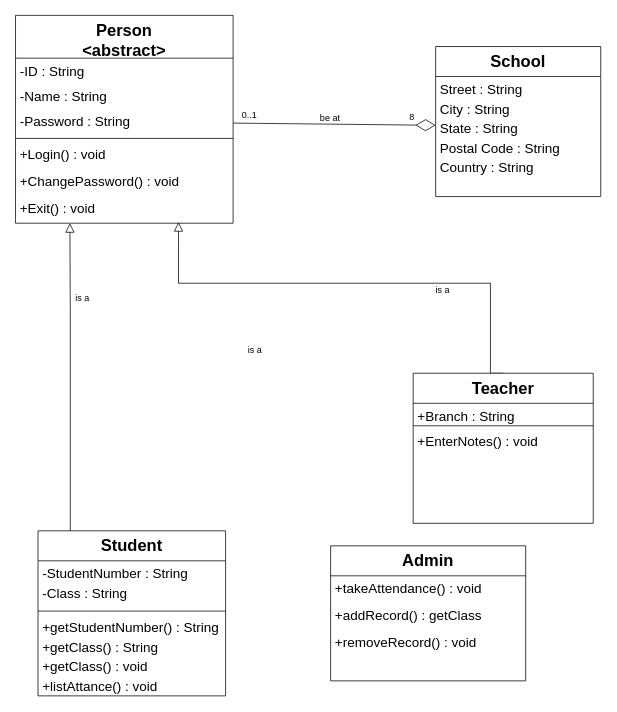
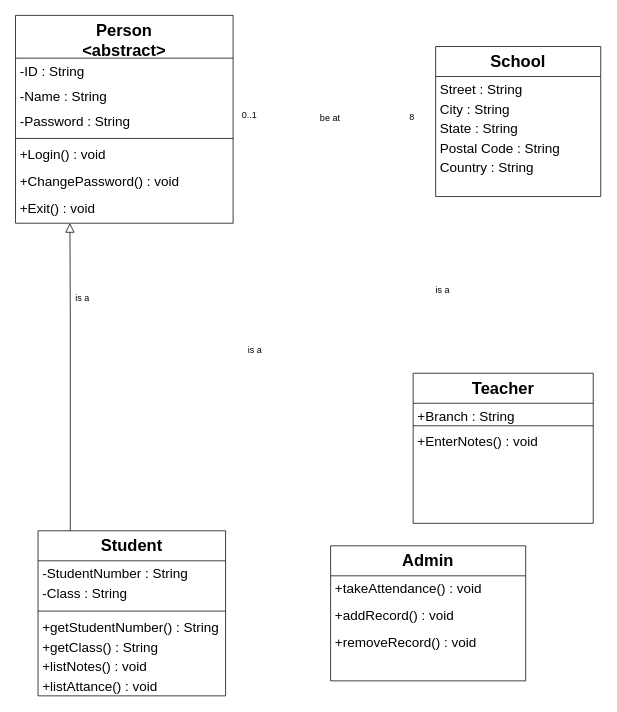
(240, 122) -> (240, 122)
(325, 124) -> none
(355, 283) -> none
(414, 616) -> (399, 616)
(101, 667) -> (103, 667)
